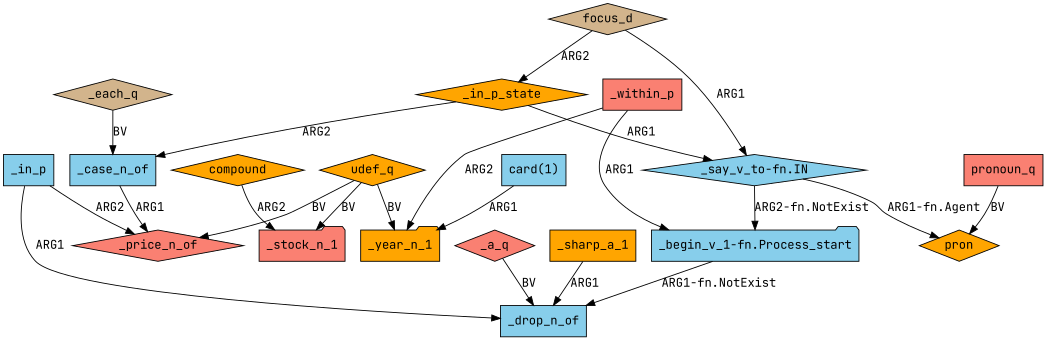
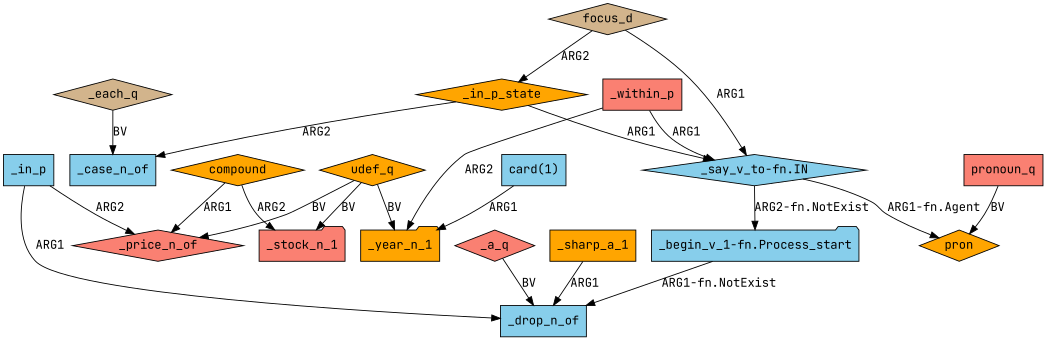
(602, 179) -> (673, 140)
(130, 206) -> (201, 205)
